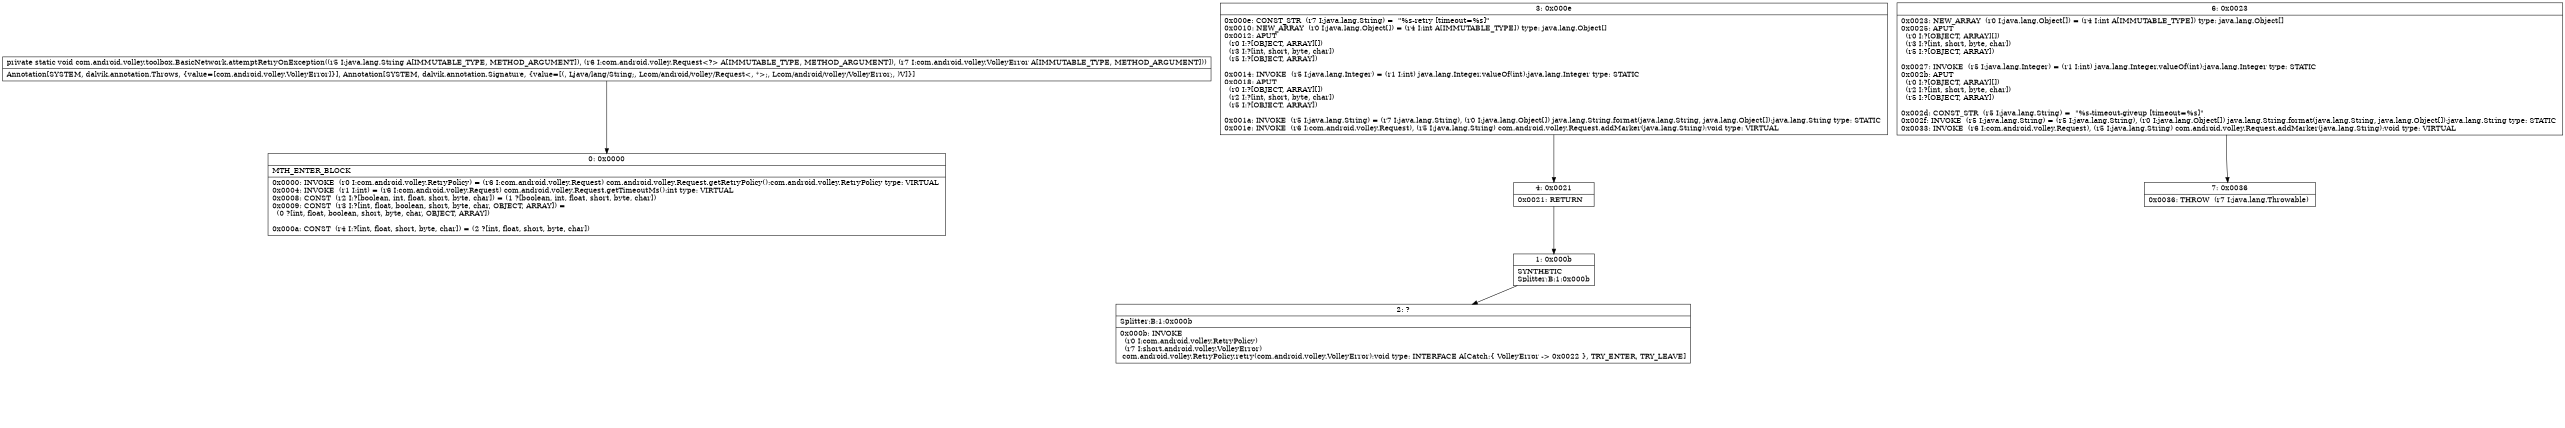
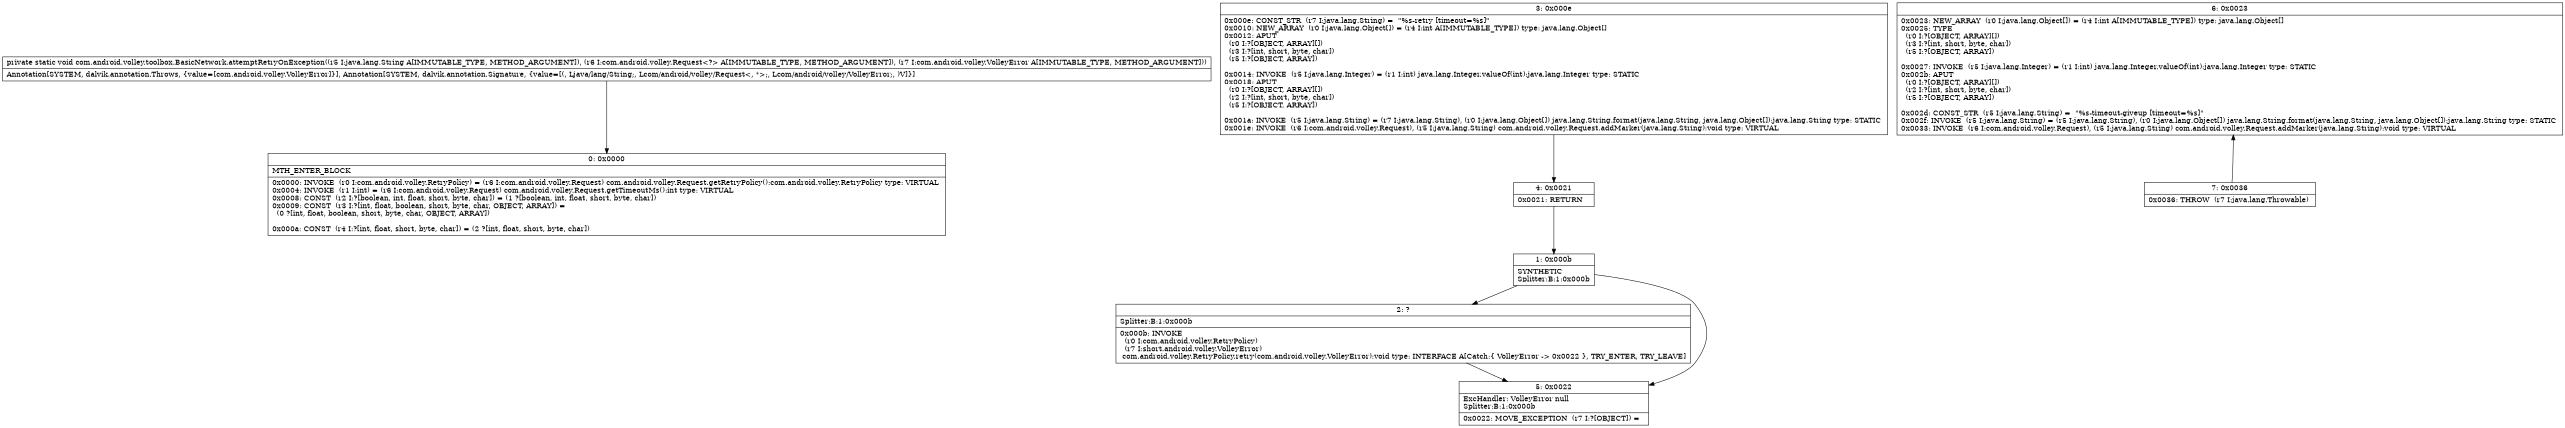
(1930, 29) -> (1929, 29)
(2227, 156) -> (2233, 161)
none -> (1554, 403)
